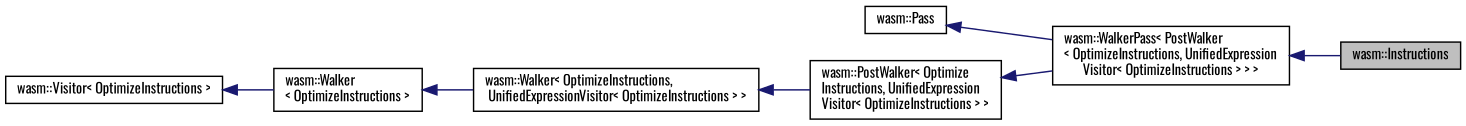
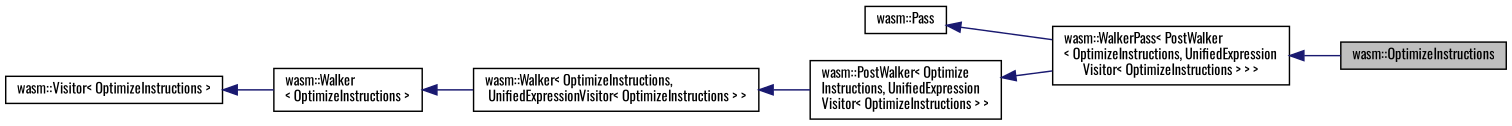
(1401, 56) -> (1424, 56)
